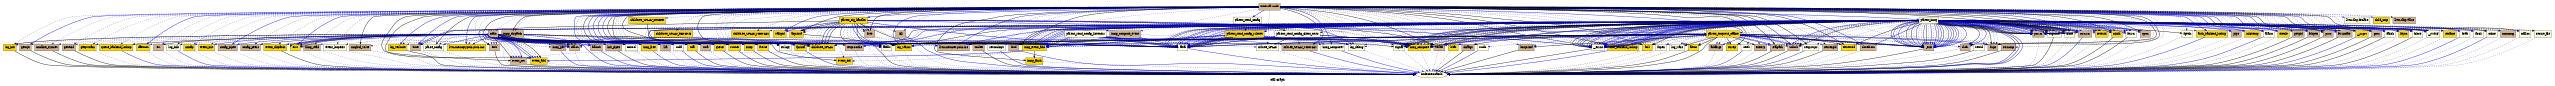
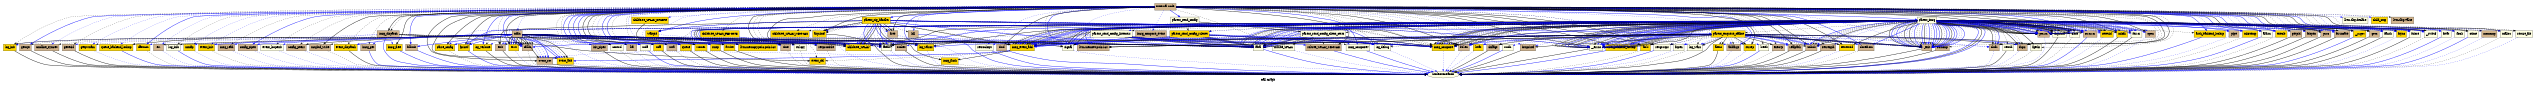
(2450, 34) -> none
none -> (1887, 37)
(394, 40) -> (331, 38)
(434, 48) -> (445, 48)
